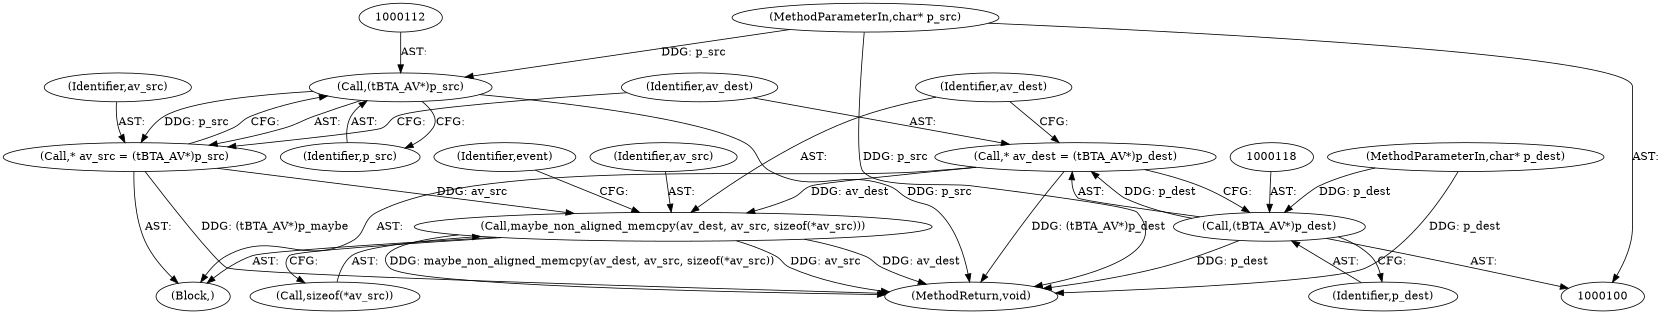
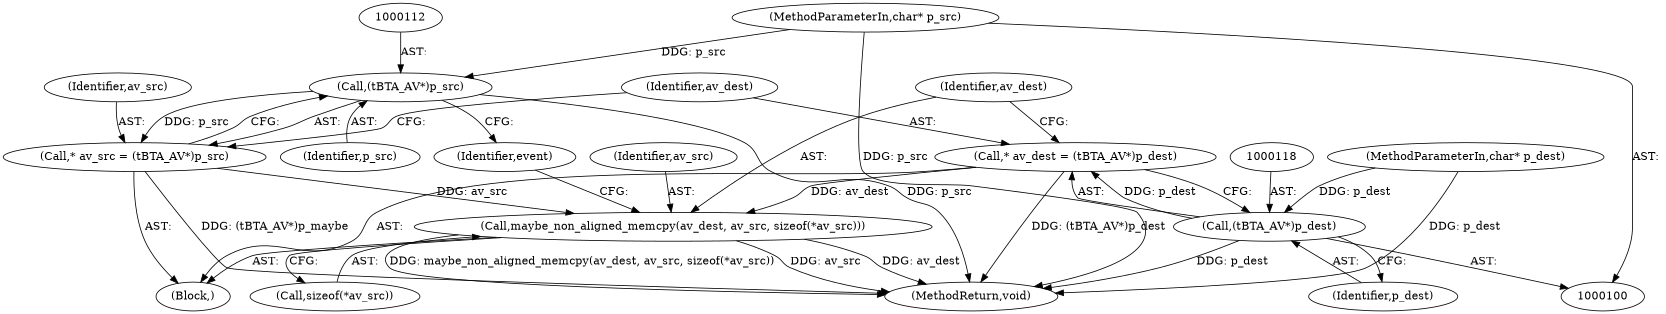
(434, 126) -> (470, 114)
